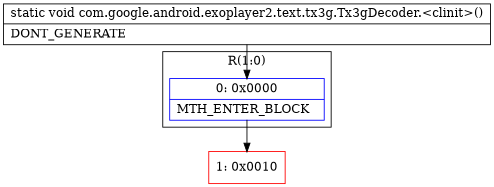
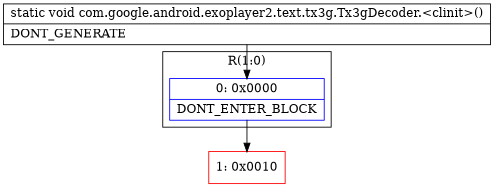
(243, 109) -> (247, 109)
